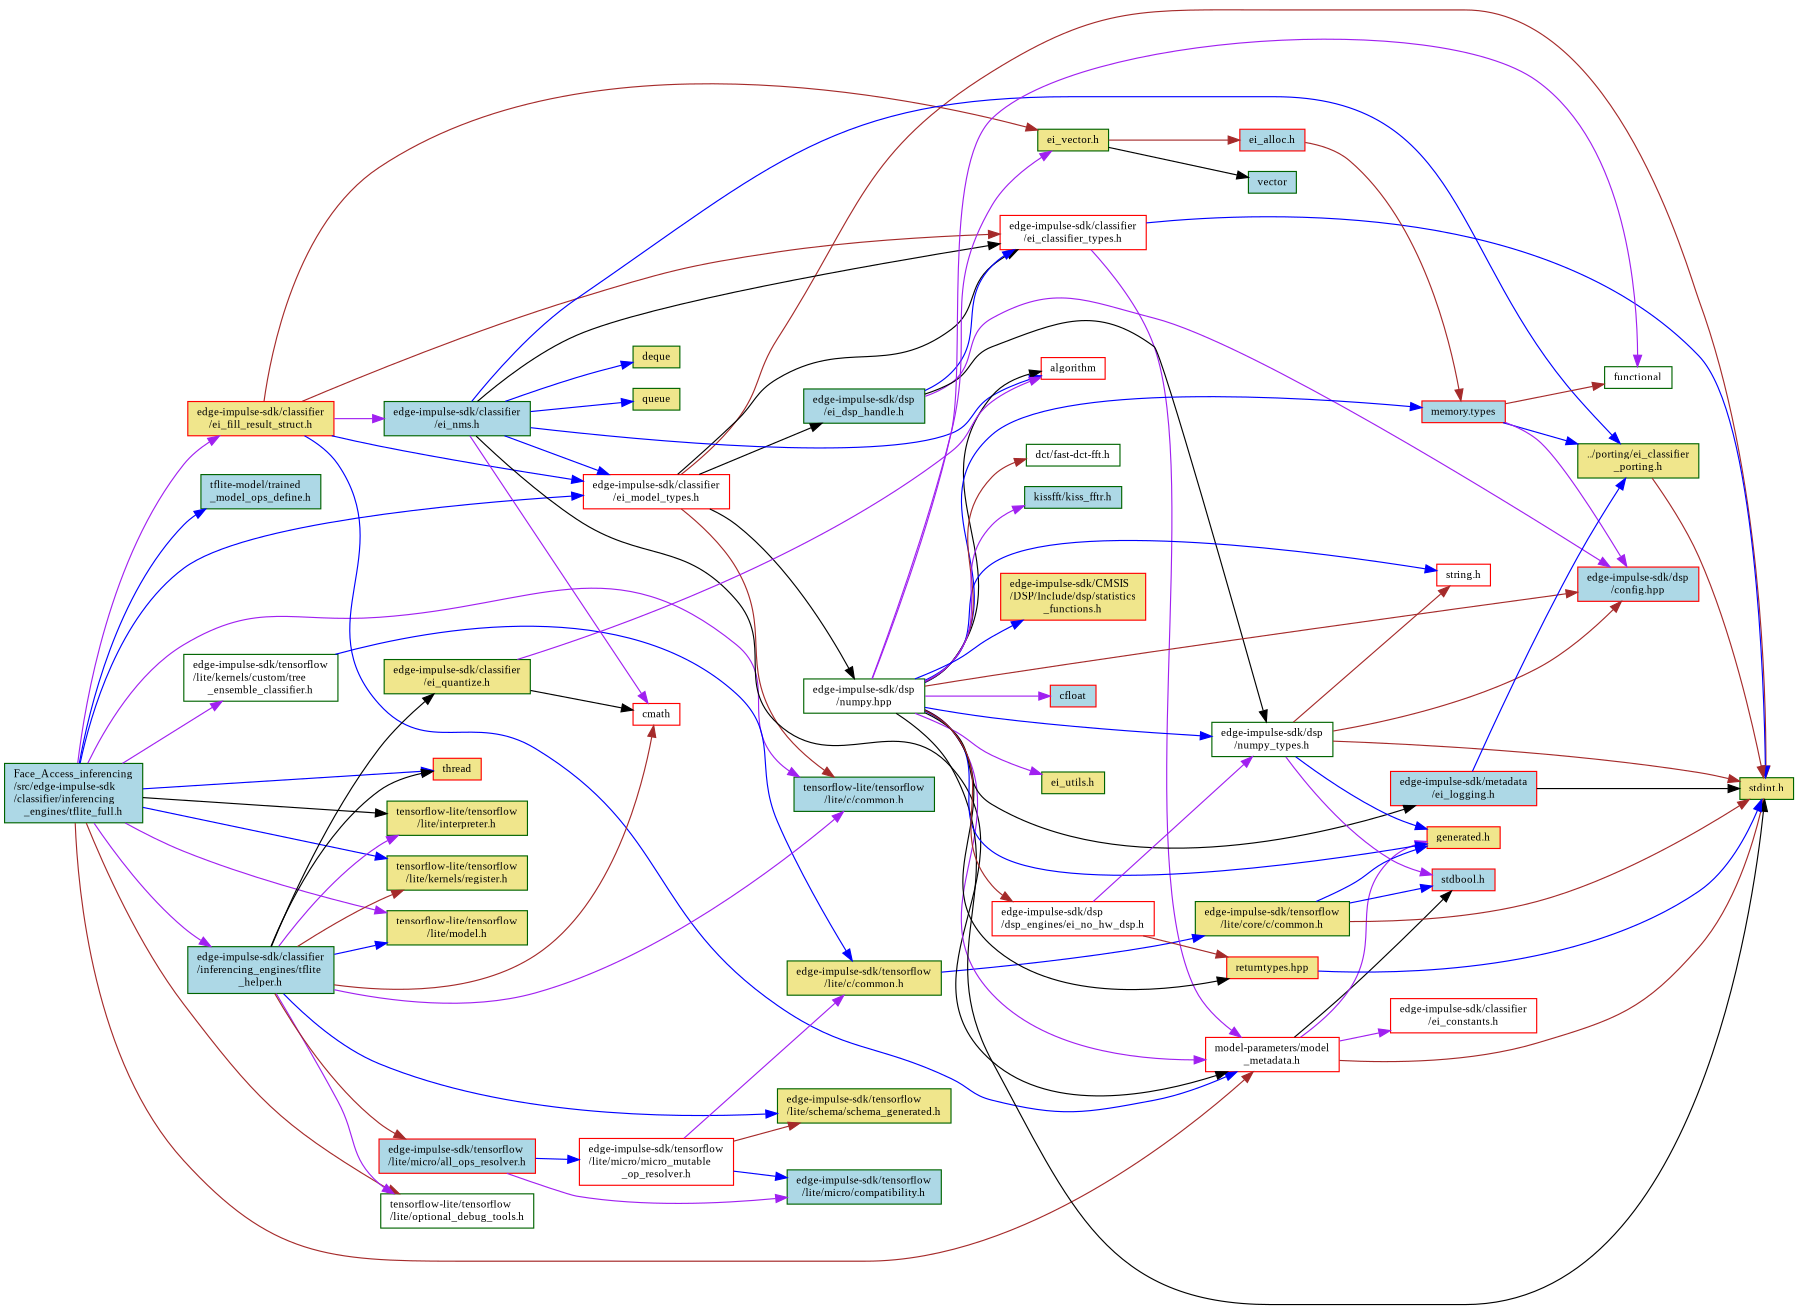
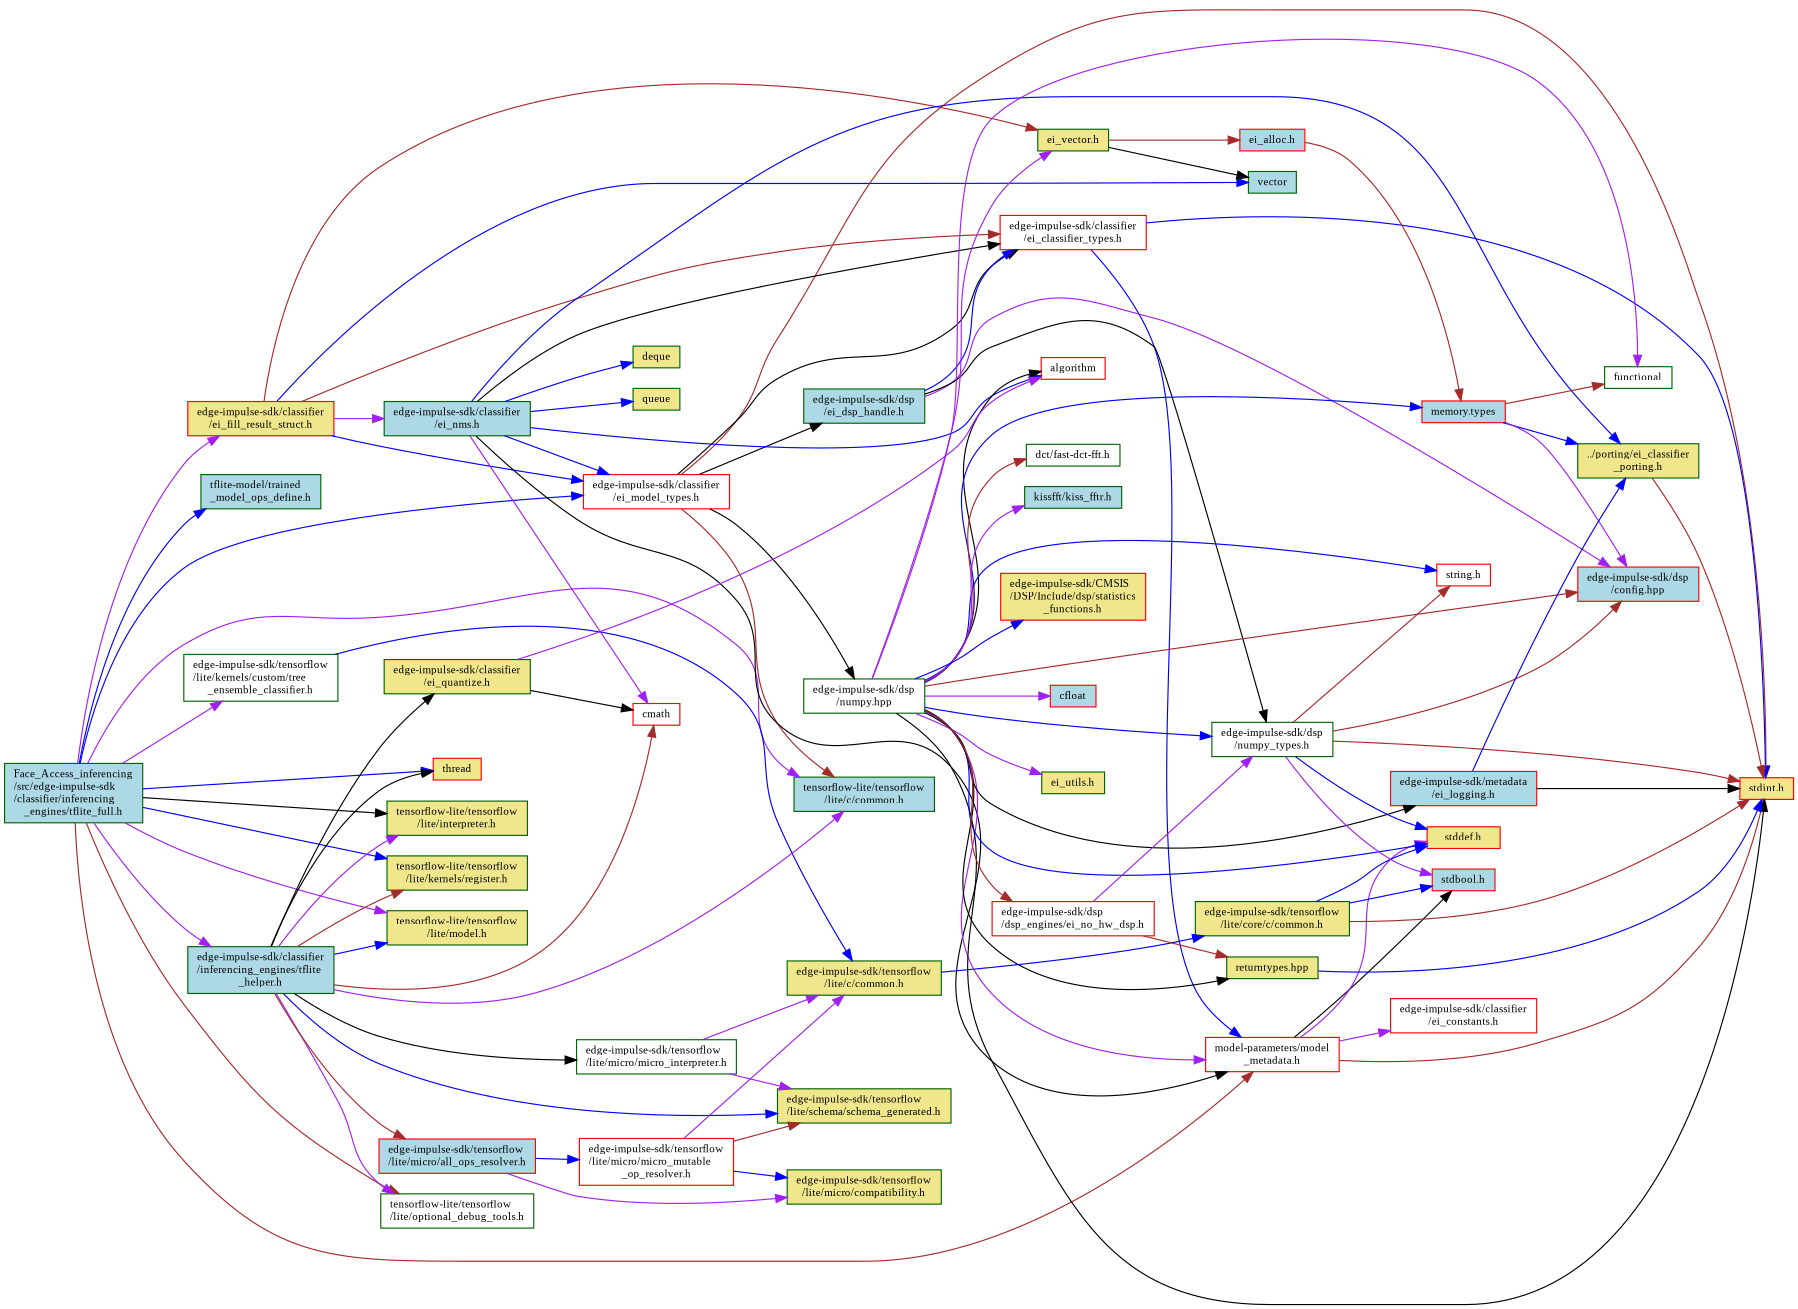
(1169, 638) -> (1169, 638)
(1767, 789) -> (1767, 789)
(1464, 838) -> (1464, 838)
(662, 880) -> (722, 183)
(1272, 968) -> (1272, 968)
none -> (656, 1057)
(864, 1187) -> (864, 1187)
